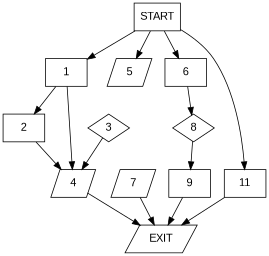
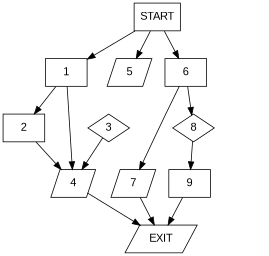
none -> (161, 124)
(245, 183) -> none
